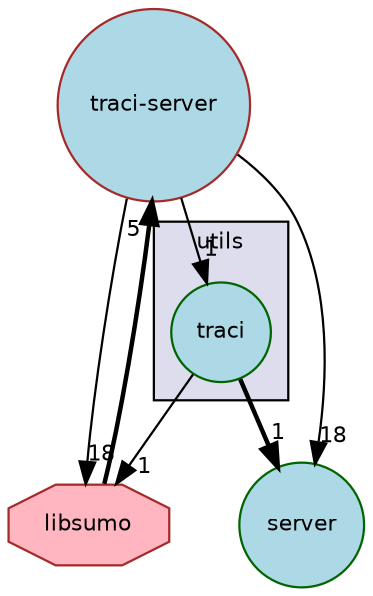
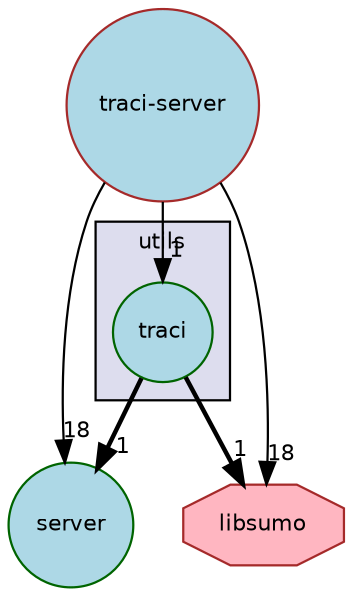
(130, 355) -> none
(161, 420) -> (209, 420)
